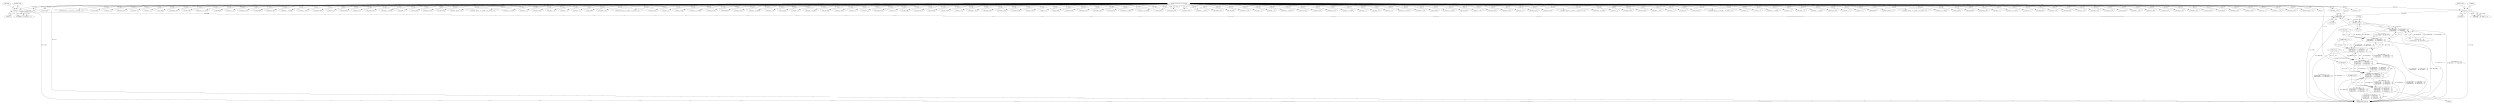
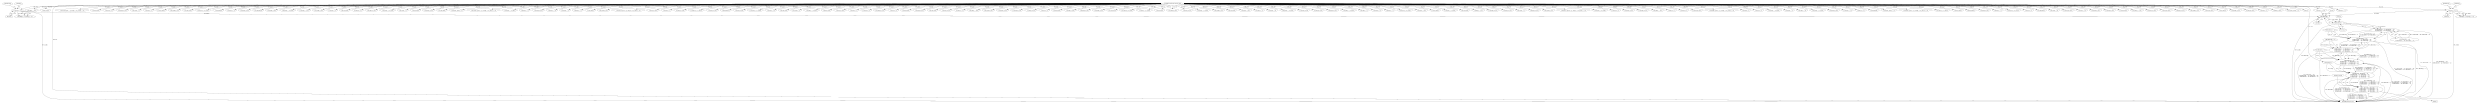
(2277, 10) -> none
